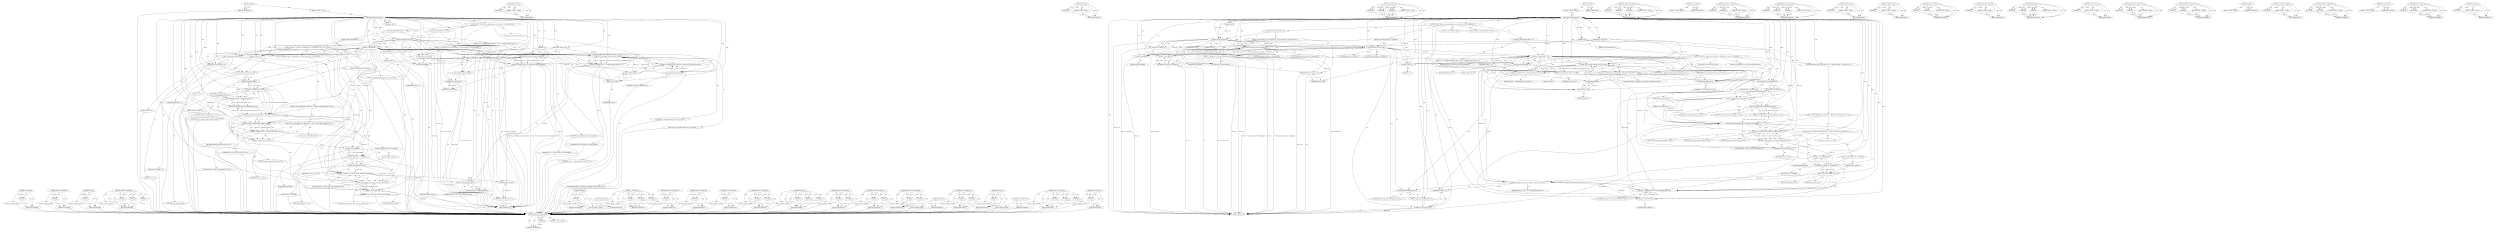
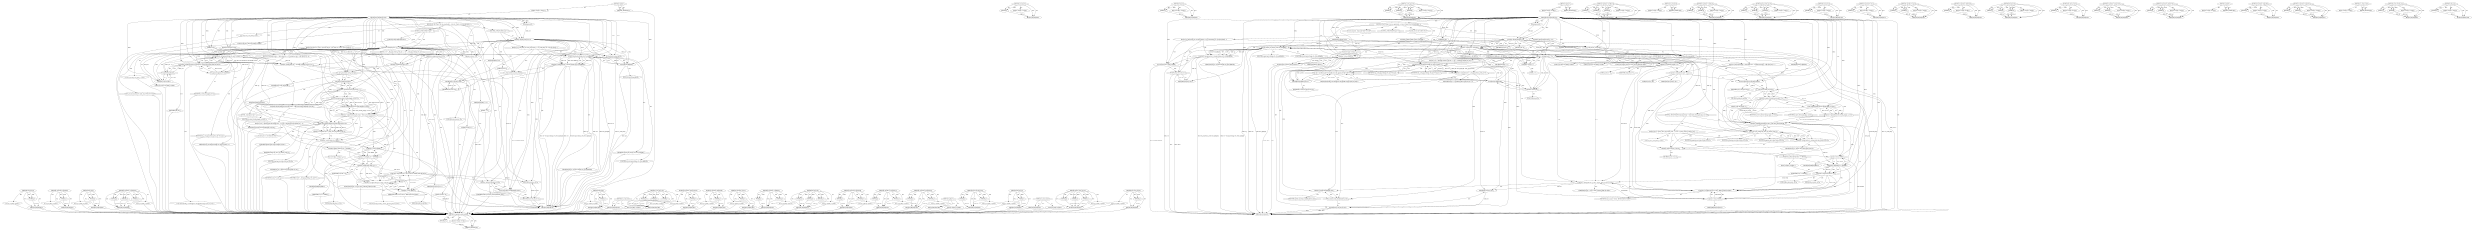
none -> (249, 44)
none -> (1564, 65)
none -> (165, 86)
